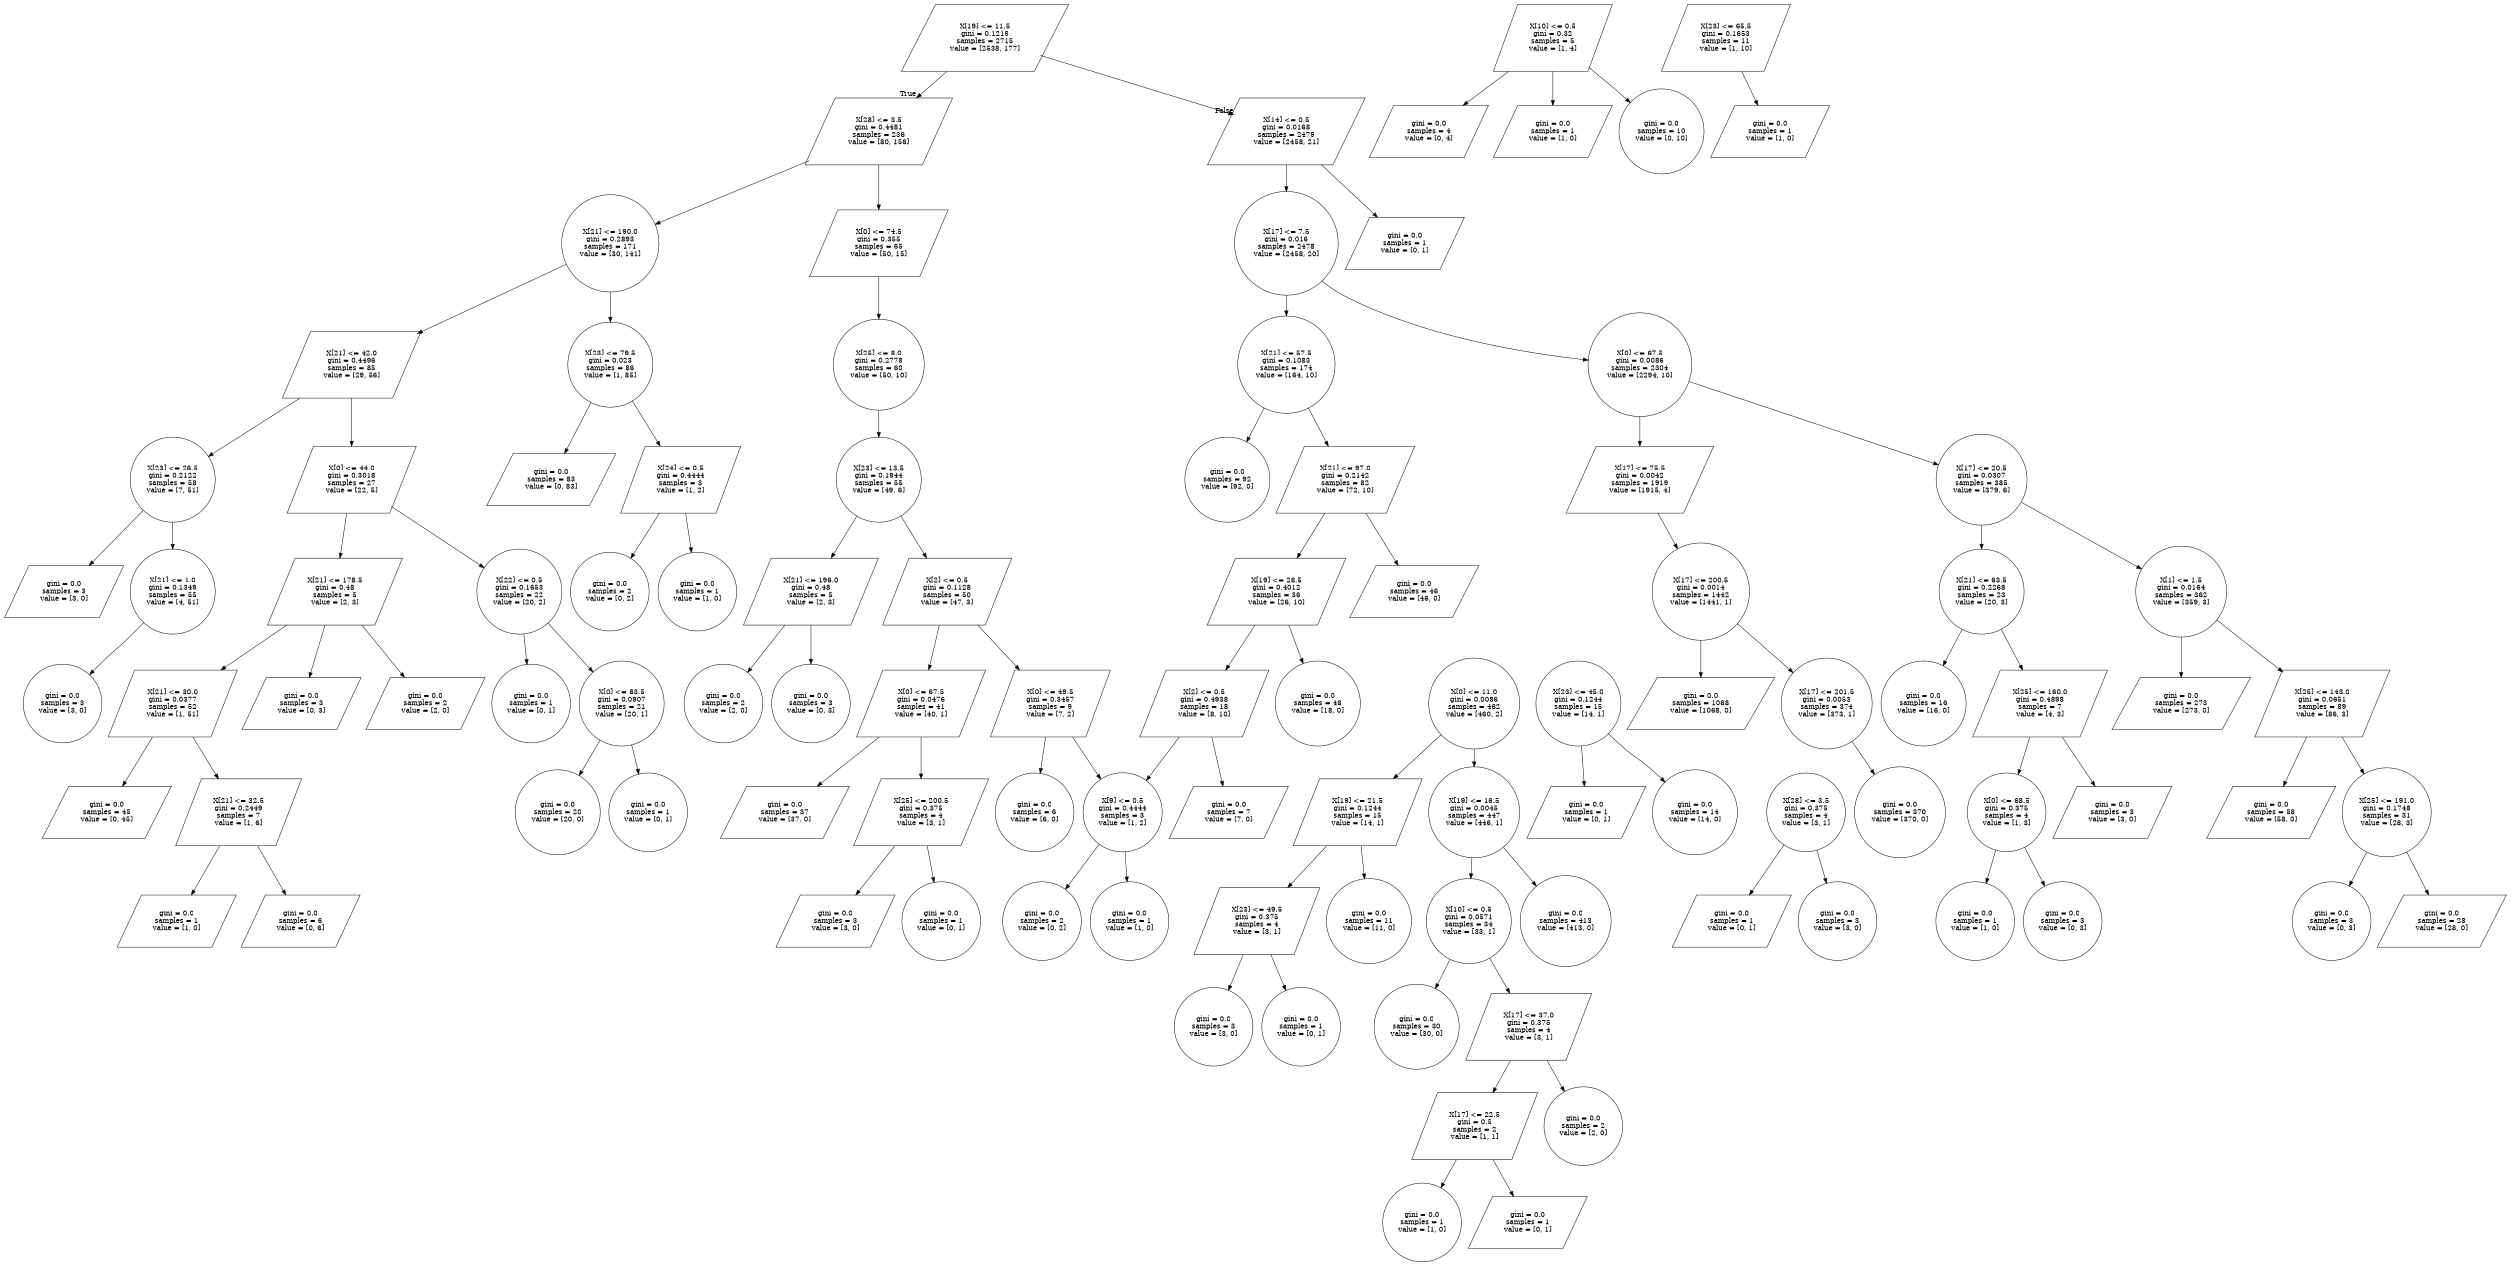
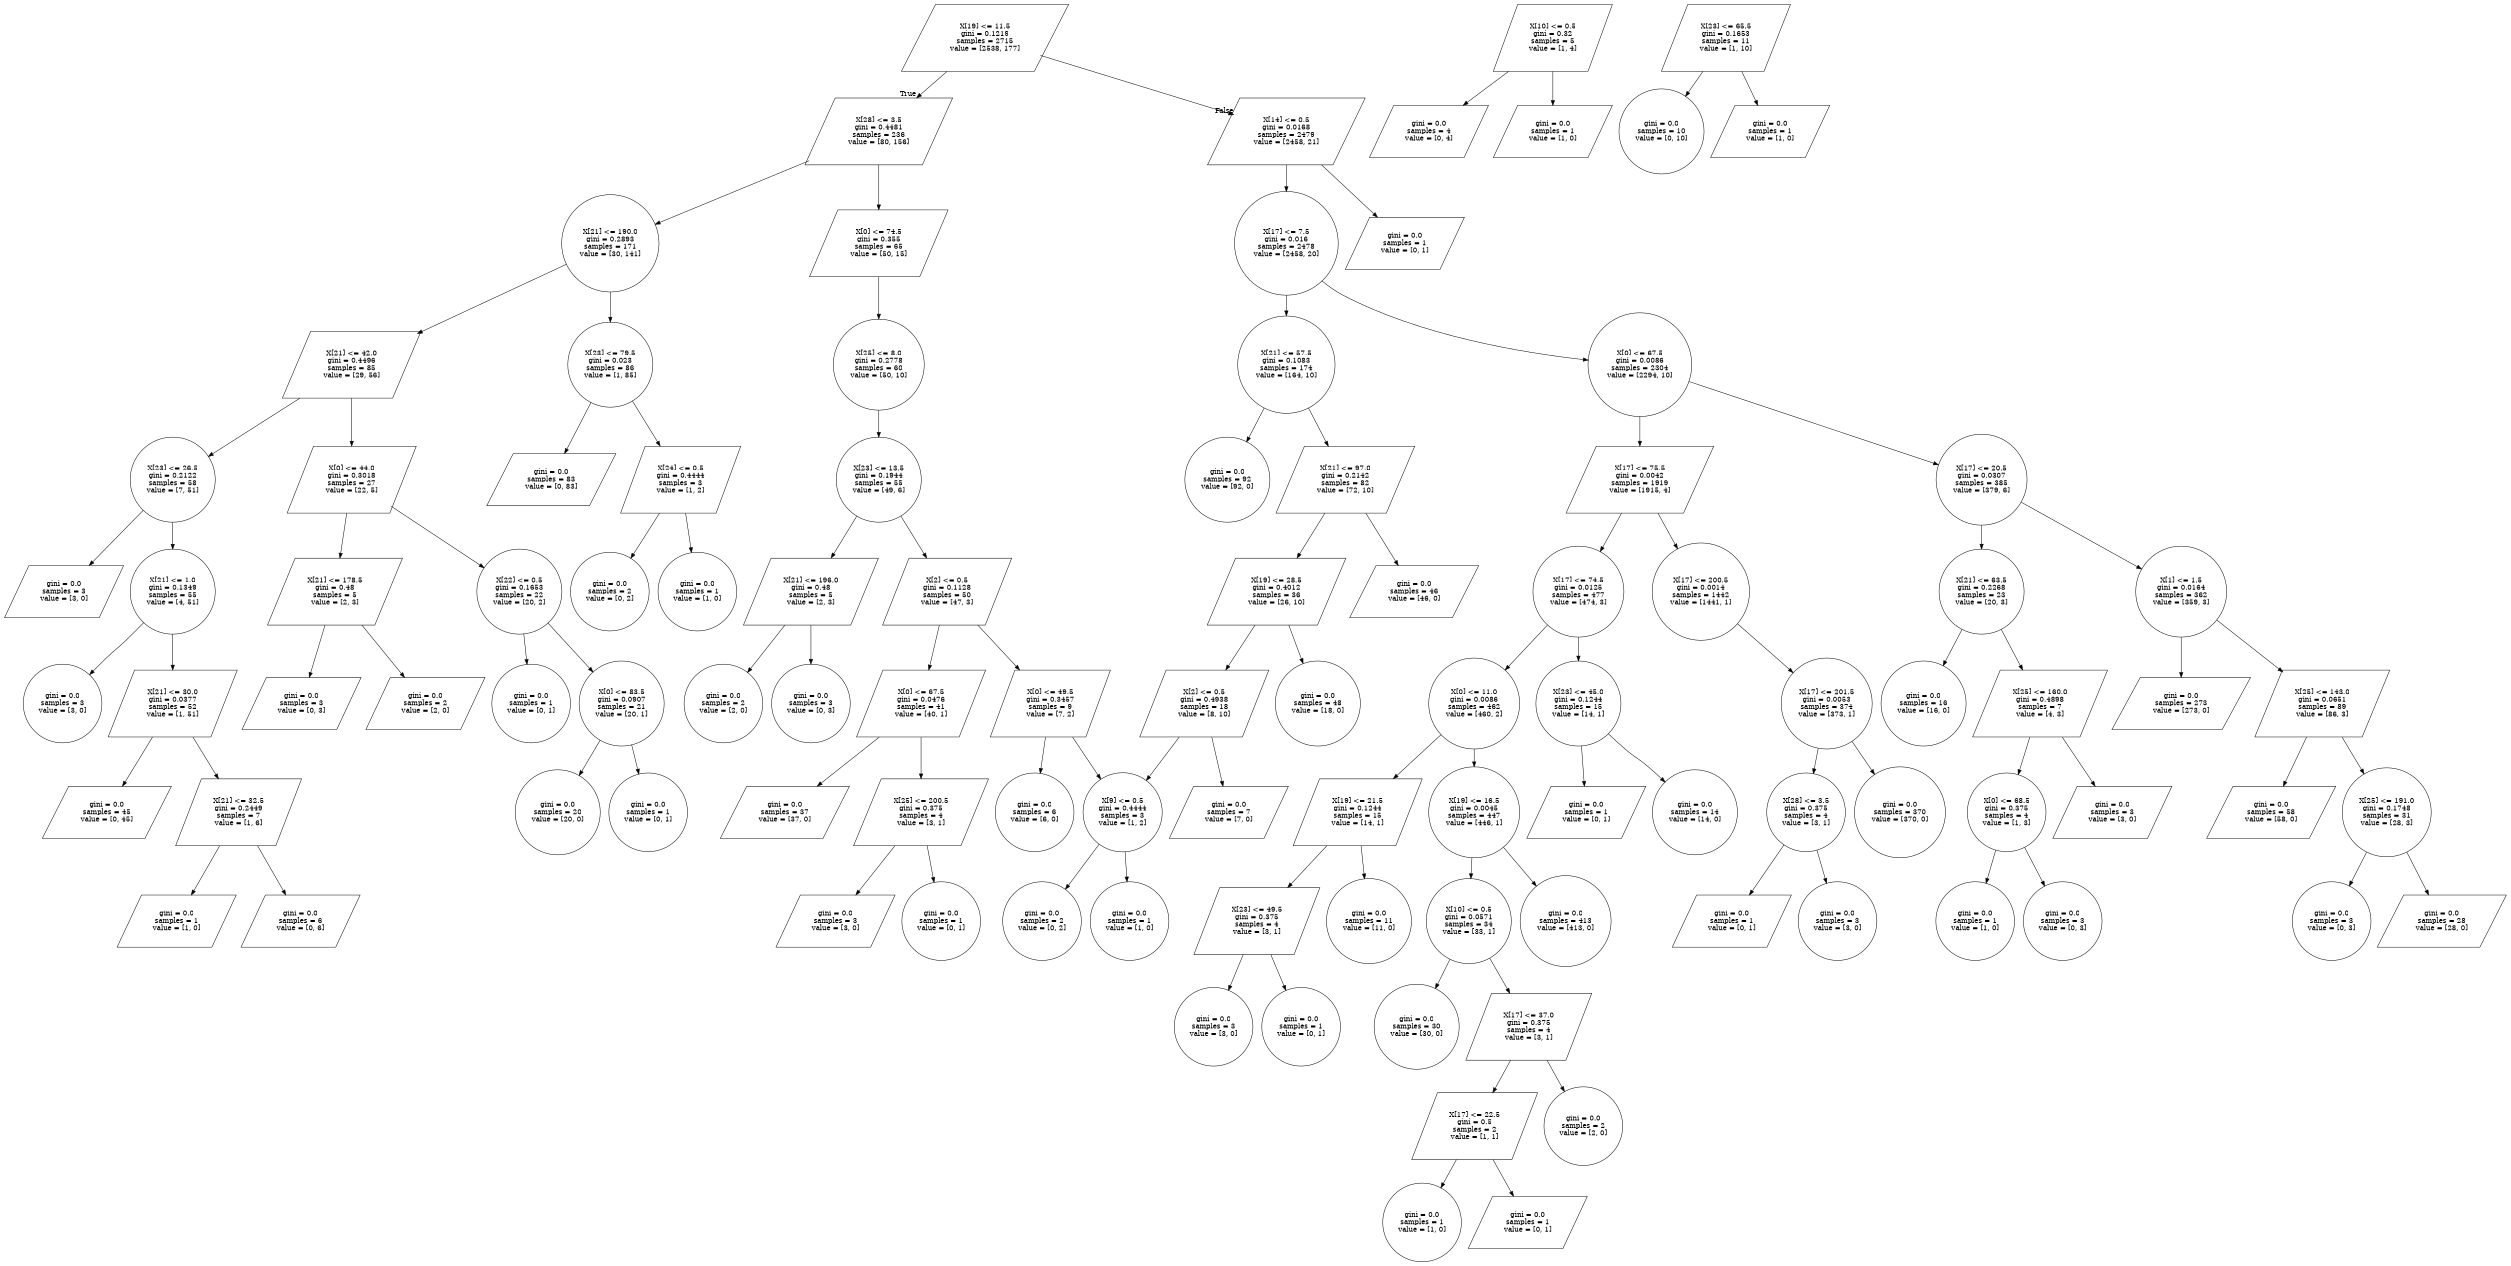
(1608, 83) -> (1696, 82)
none -> (1578, 592)
(256, 646) -> (173, 650)
(1701, 704) -> none
none -> (1816, 759)
